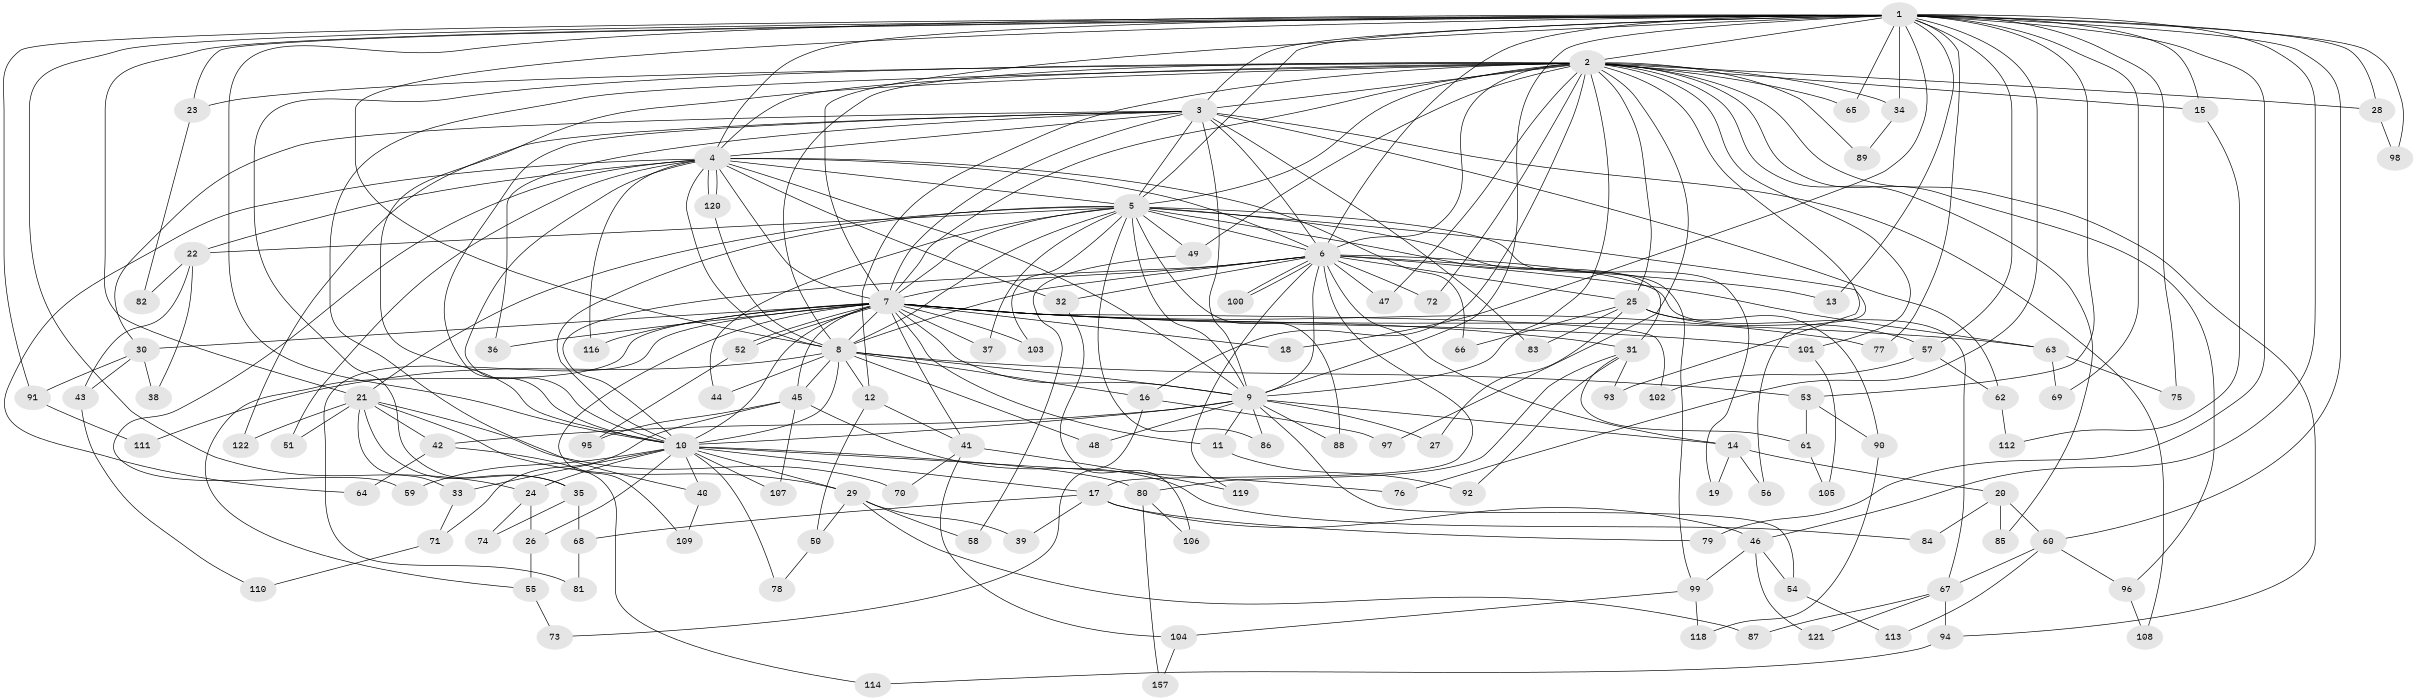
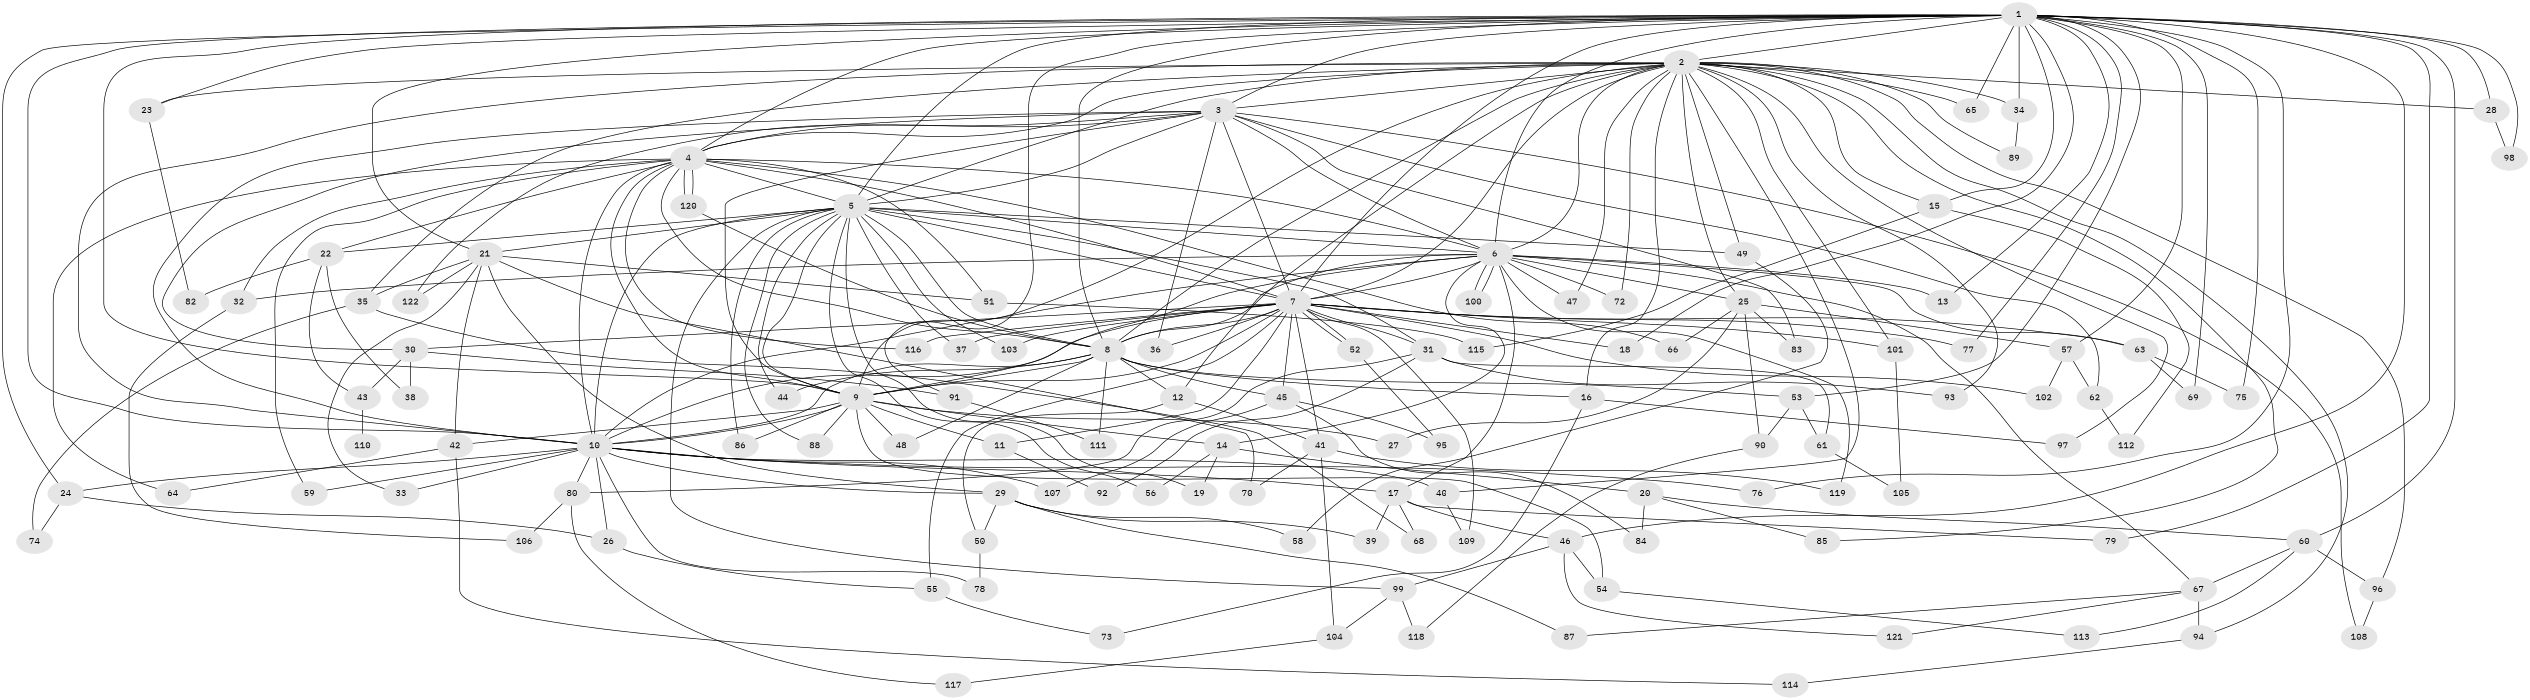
none -> (1476, 350)
(435, 542) -> none
(579, 589) -> none
(1160, 685) -> (953, 685)
